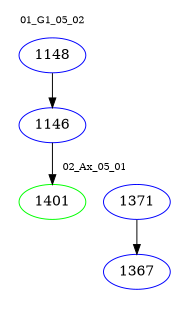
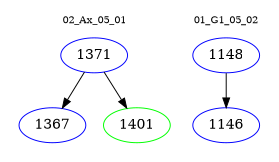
(52, 164) -> (113, 86)
